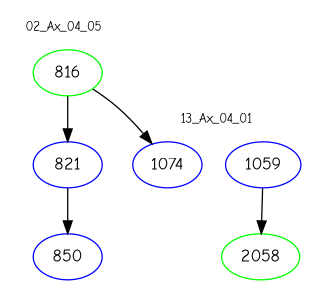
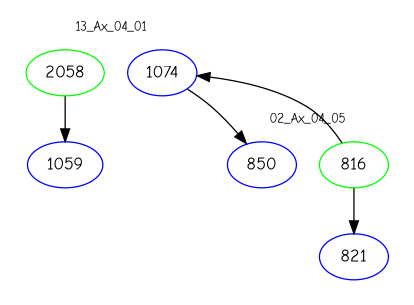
(68, 205) -> (225, 120)
(262, 205) -> (65, 113)
